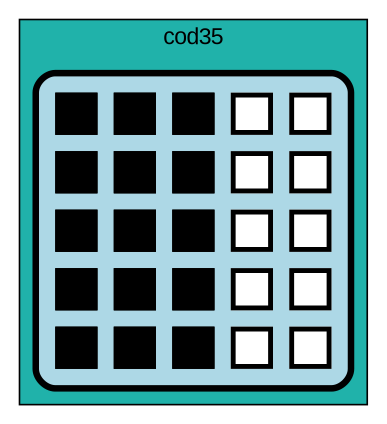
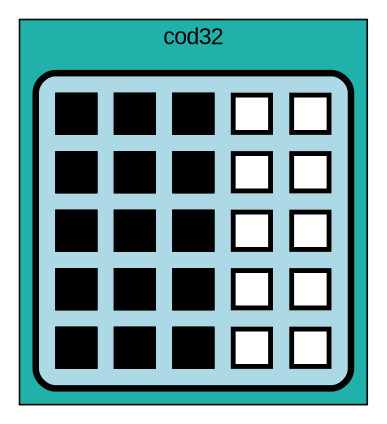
(193, 38) -> (193, 38)
